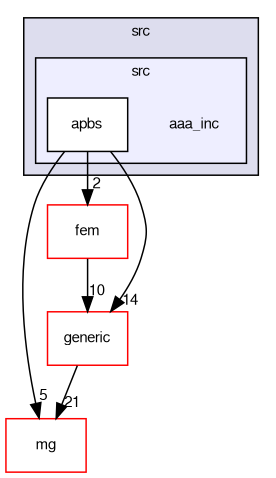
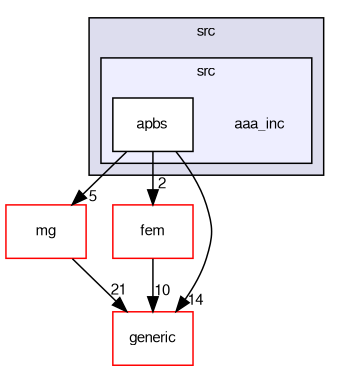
(70, 385) -> (94, 280)
